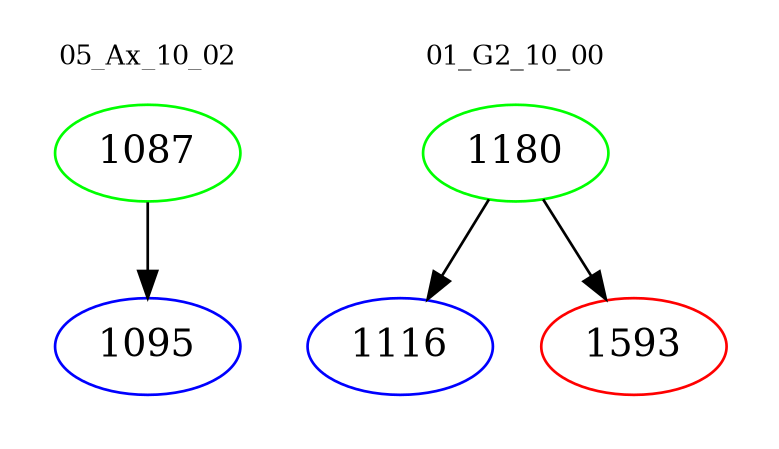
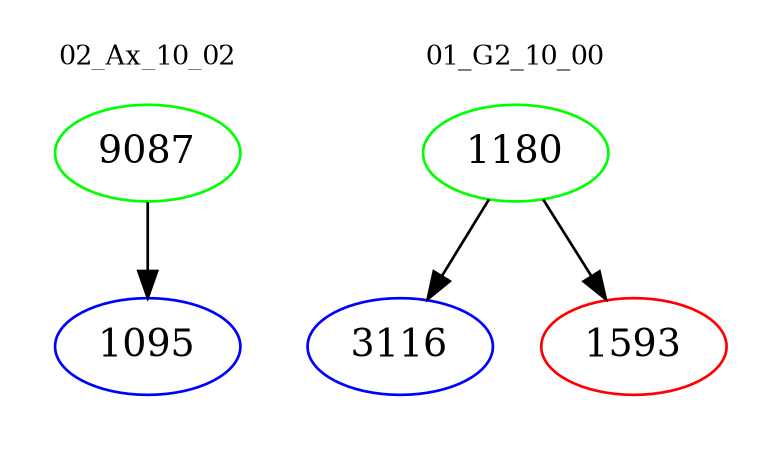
(148, 58) -> (148, 58)
(148, 153) -> (148, 153)
(400, 347) -> (400, 347)
